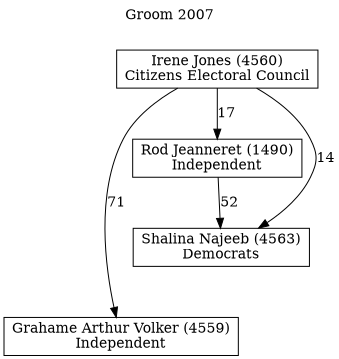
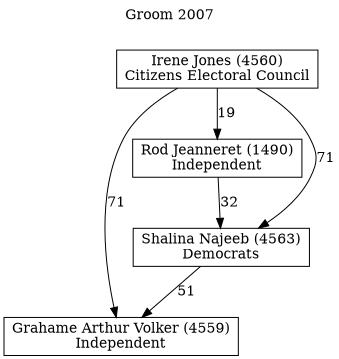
(227, 114) -> (227, 114)
(326, 158) -> (326, 158)
(230, 203) -> (230, 203)
none -> (175, 289)
